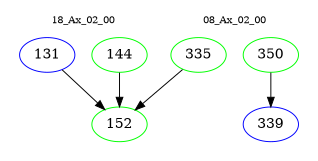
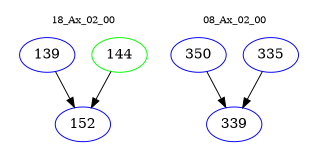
(47, 55) -> (47, 55)
(199, 55) -> (271, 55)
(271, 55) -> (199, 55)
(170, 81) -> (255, 85)
(120, 124) -> (83, 124)
